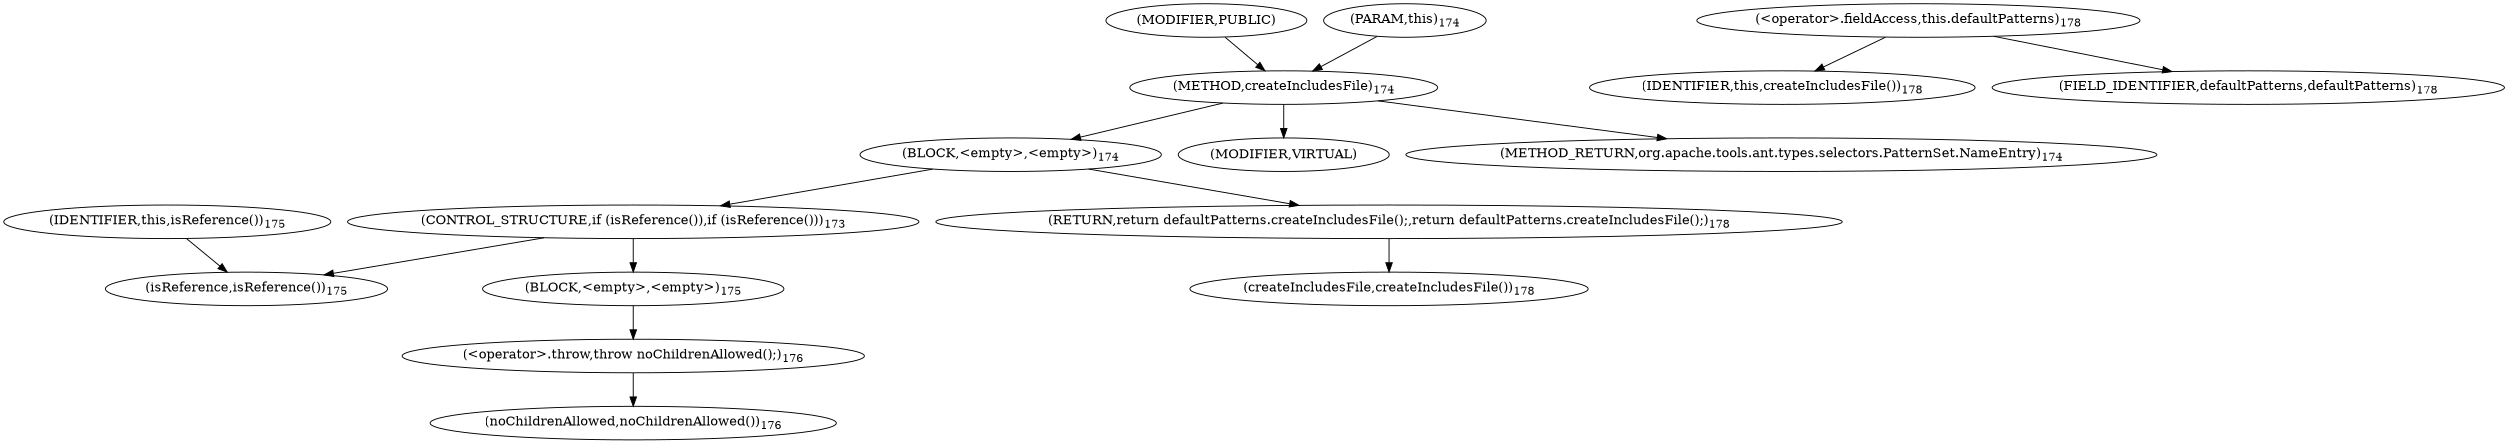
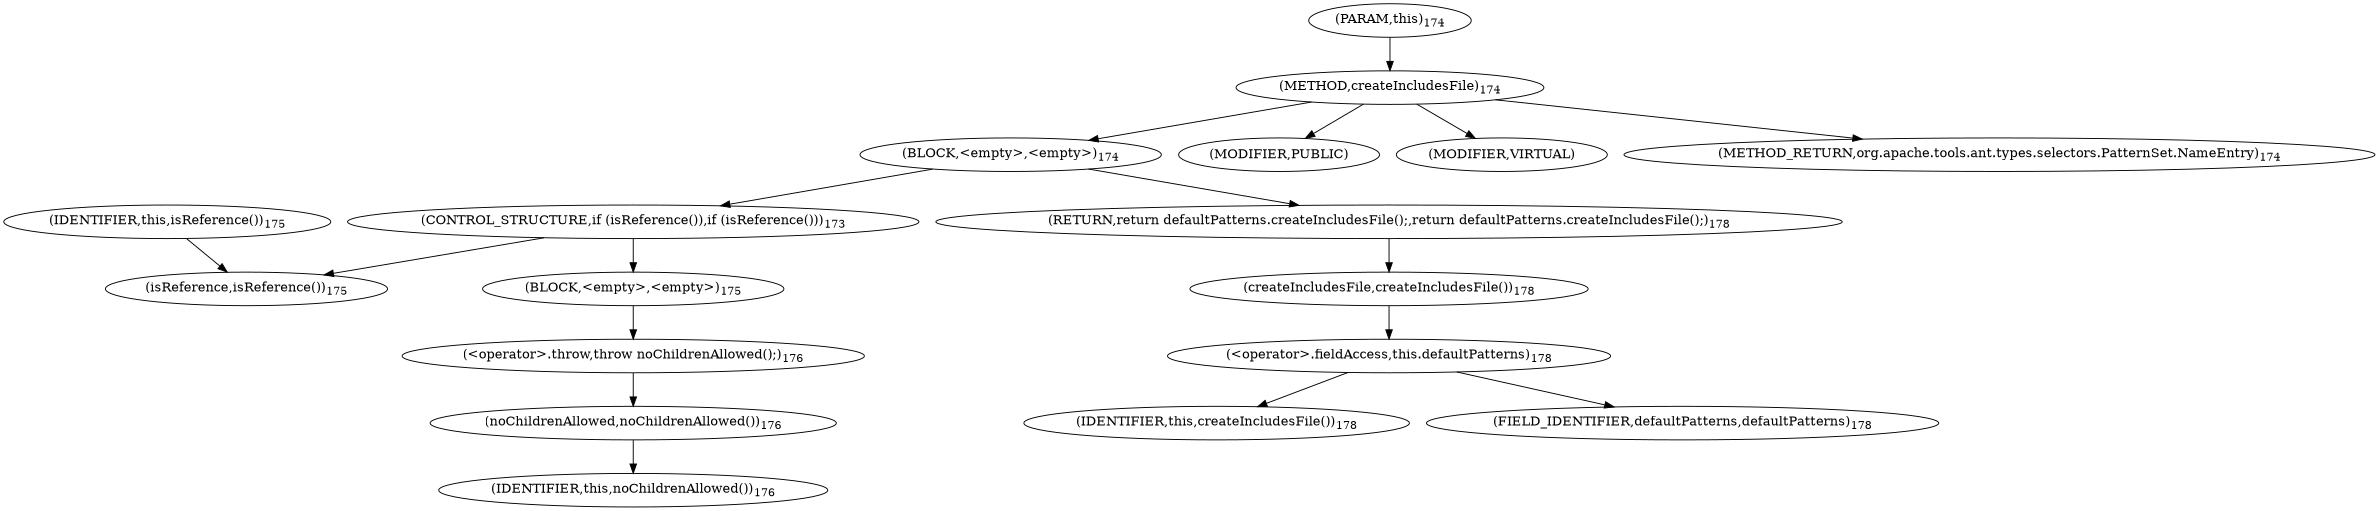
(1241, 51) -> (1338, 119)
none -> (1389, 318)
none -> (633, 490)
